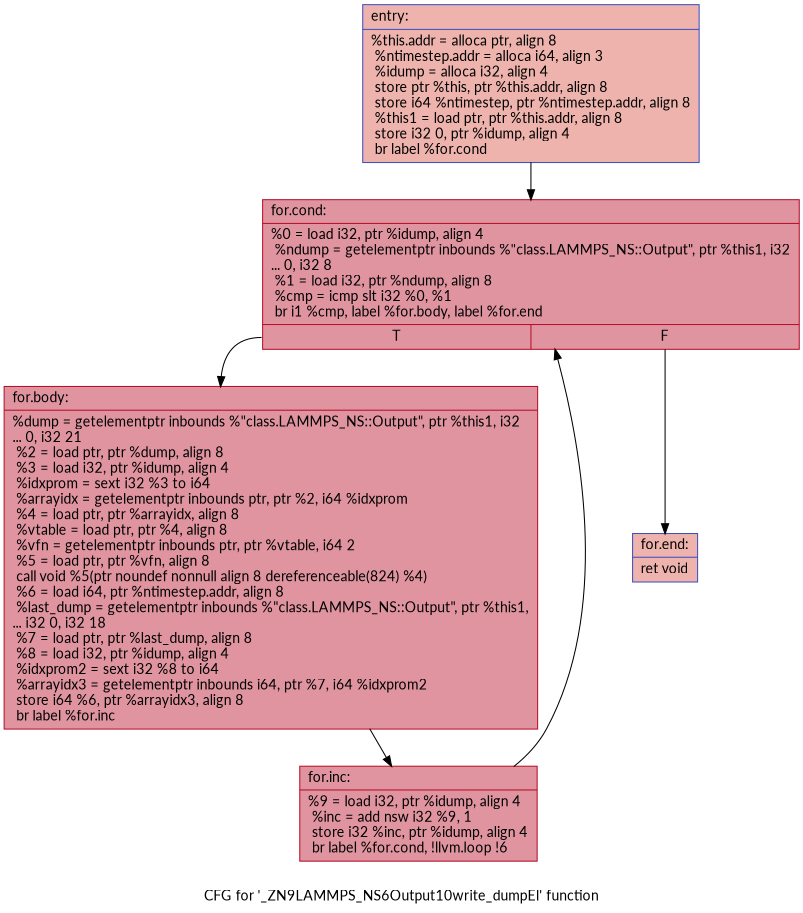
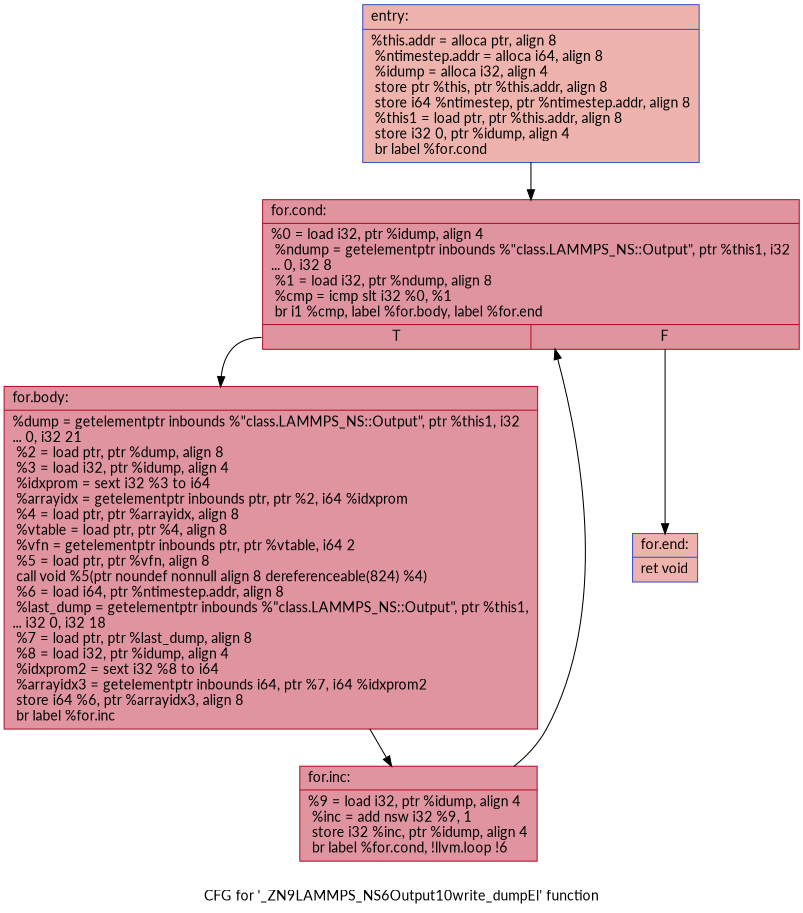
(488, 57) -> (488, 57)
